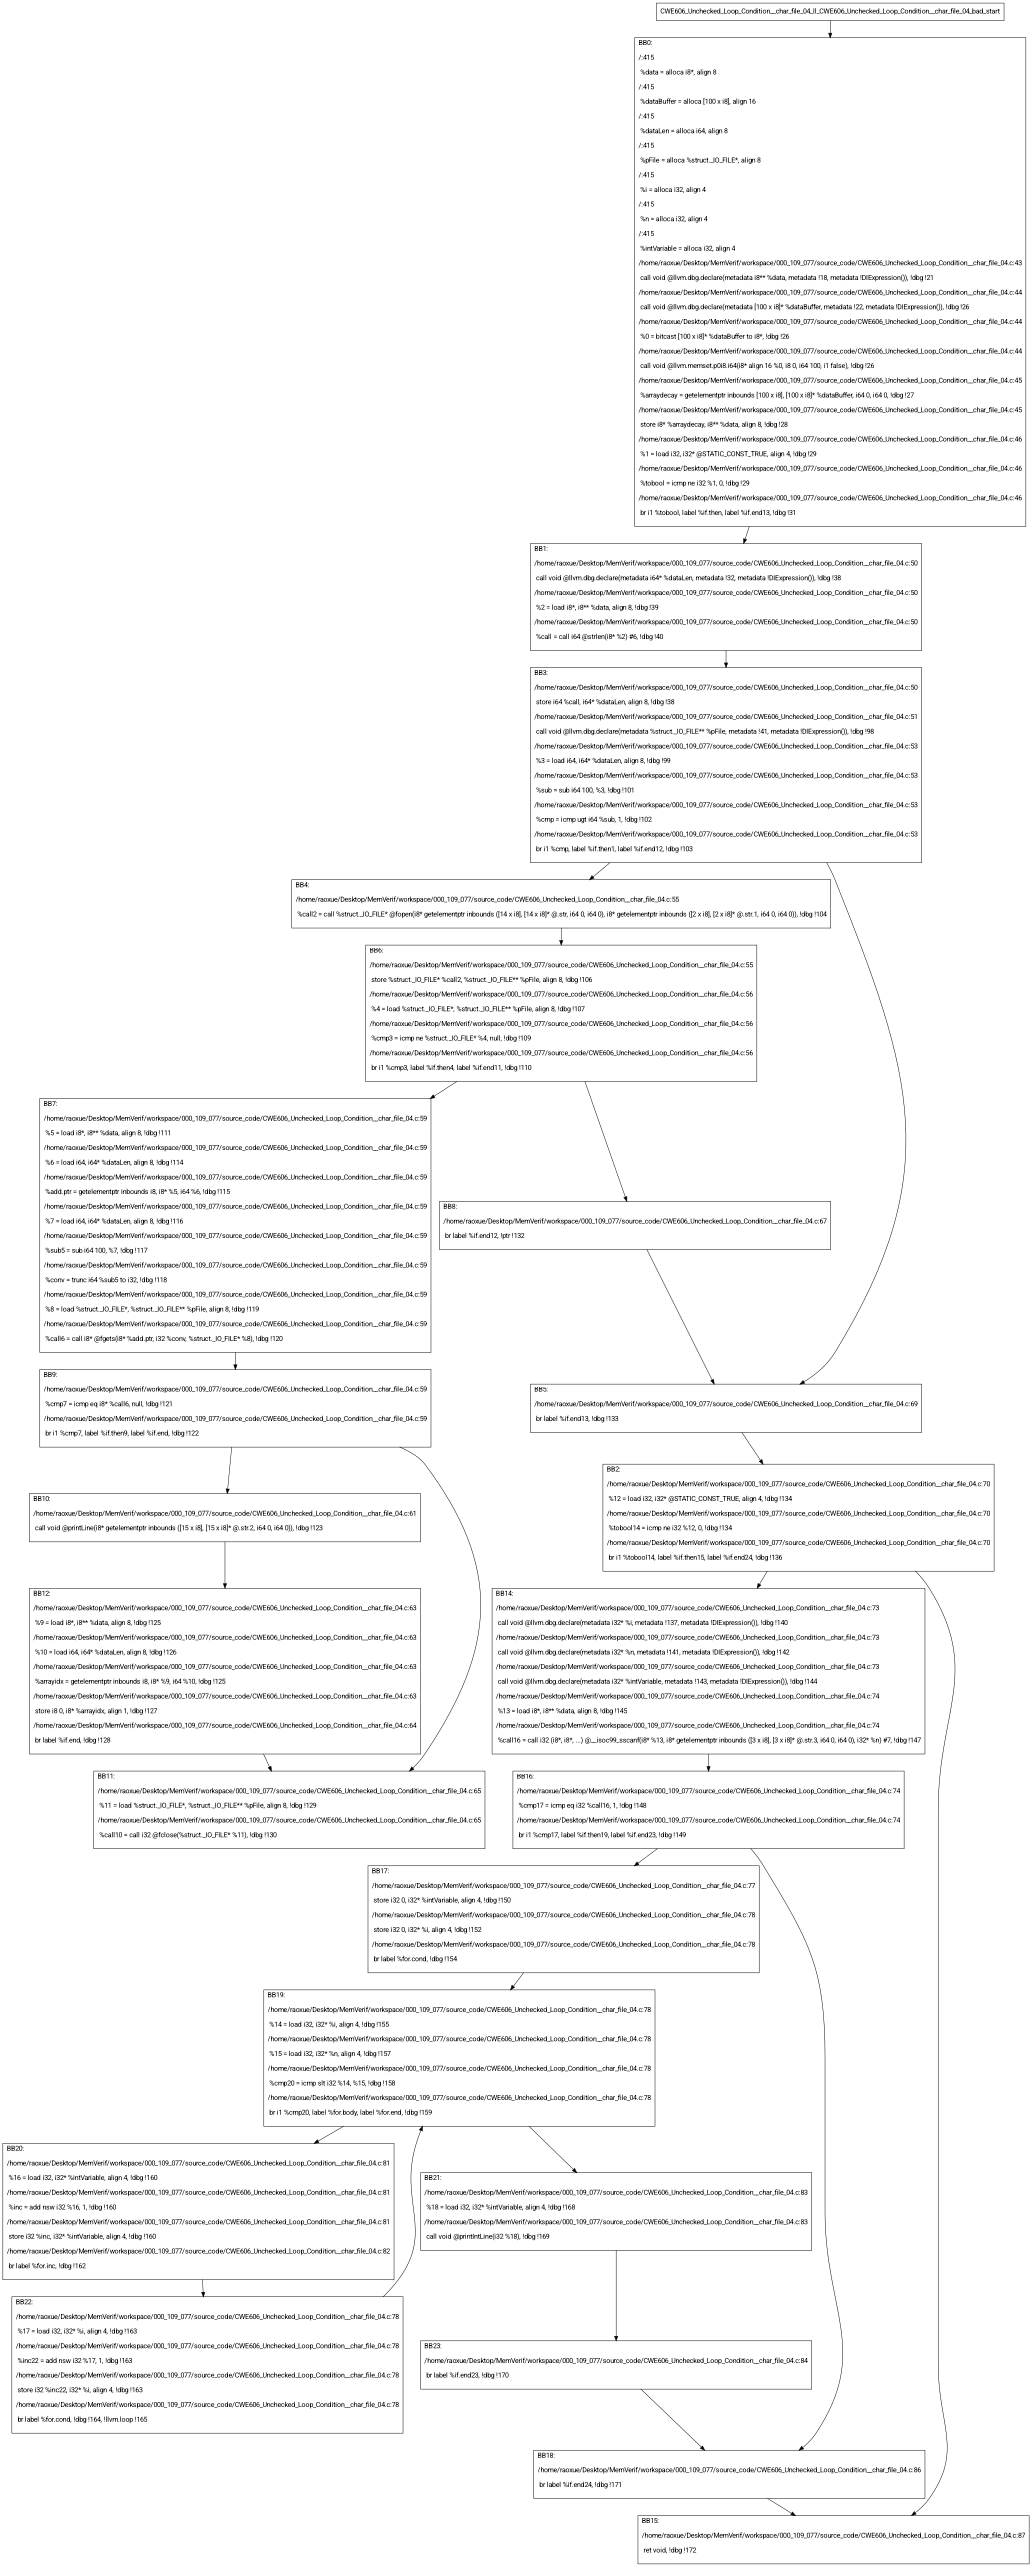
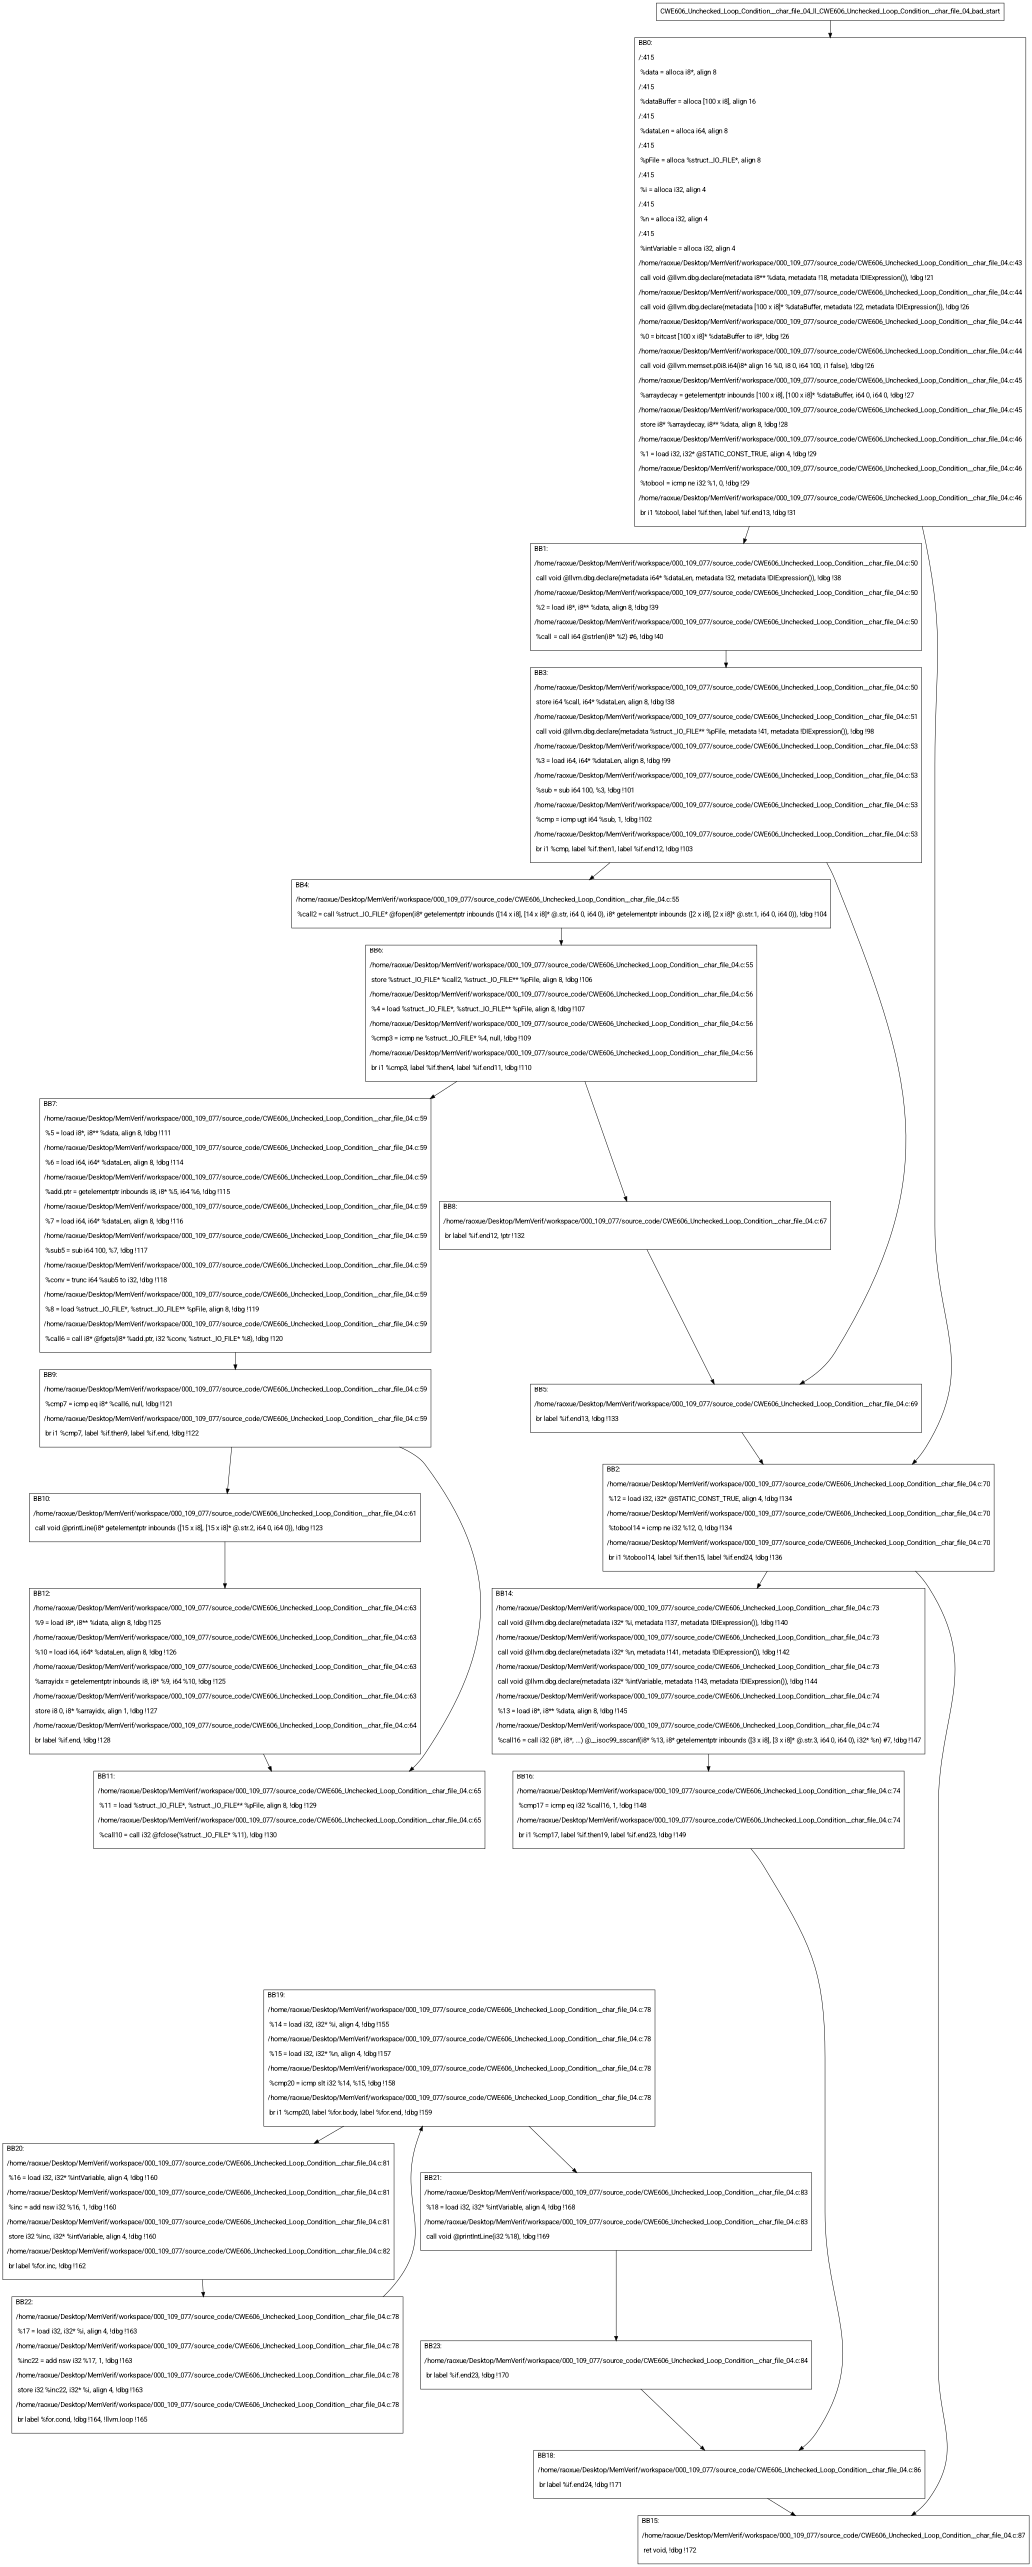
none -> (935, 998)
(564, 1919) -> none
